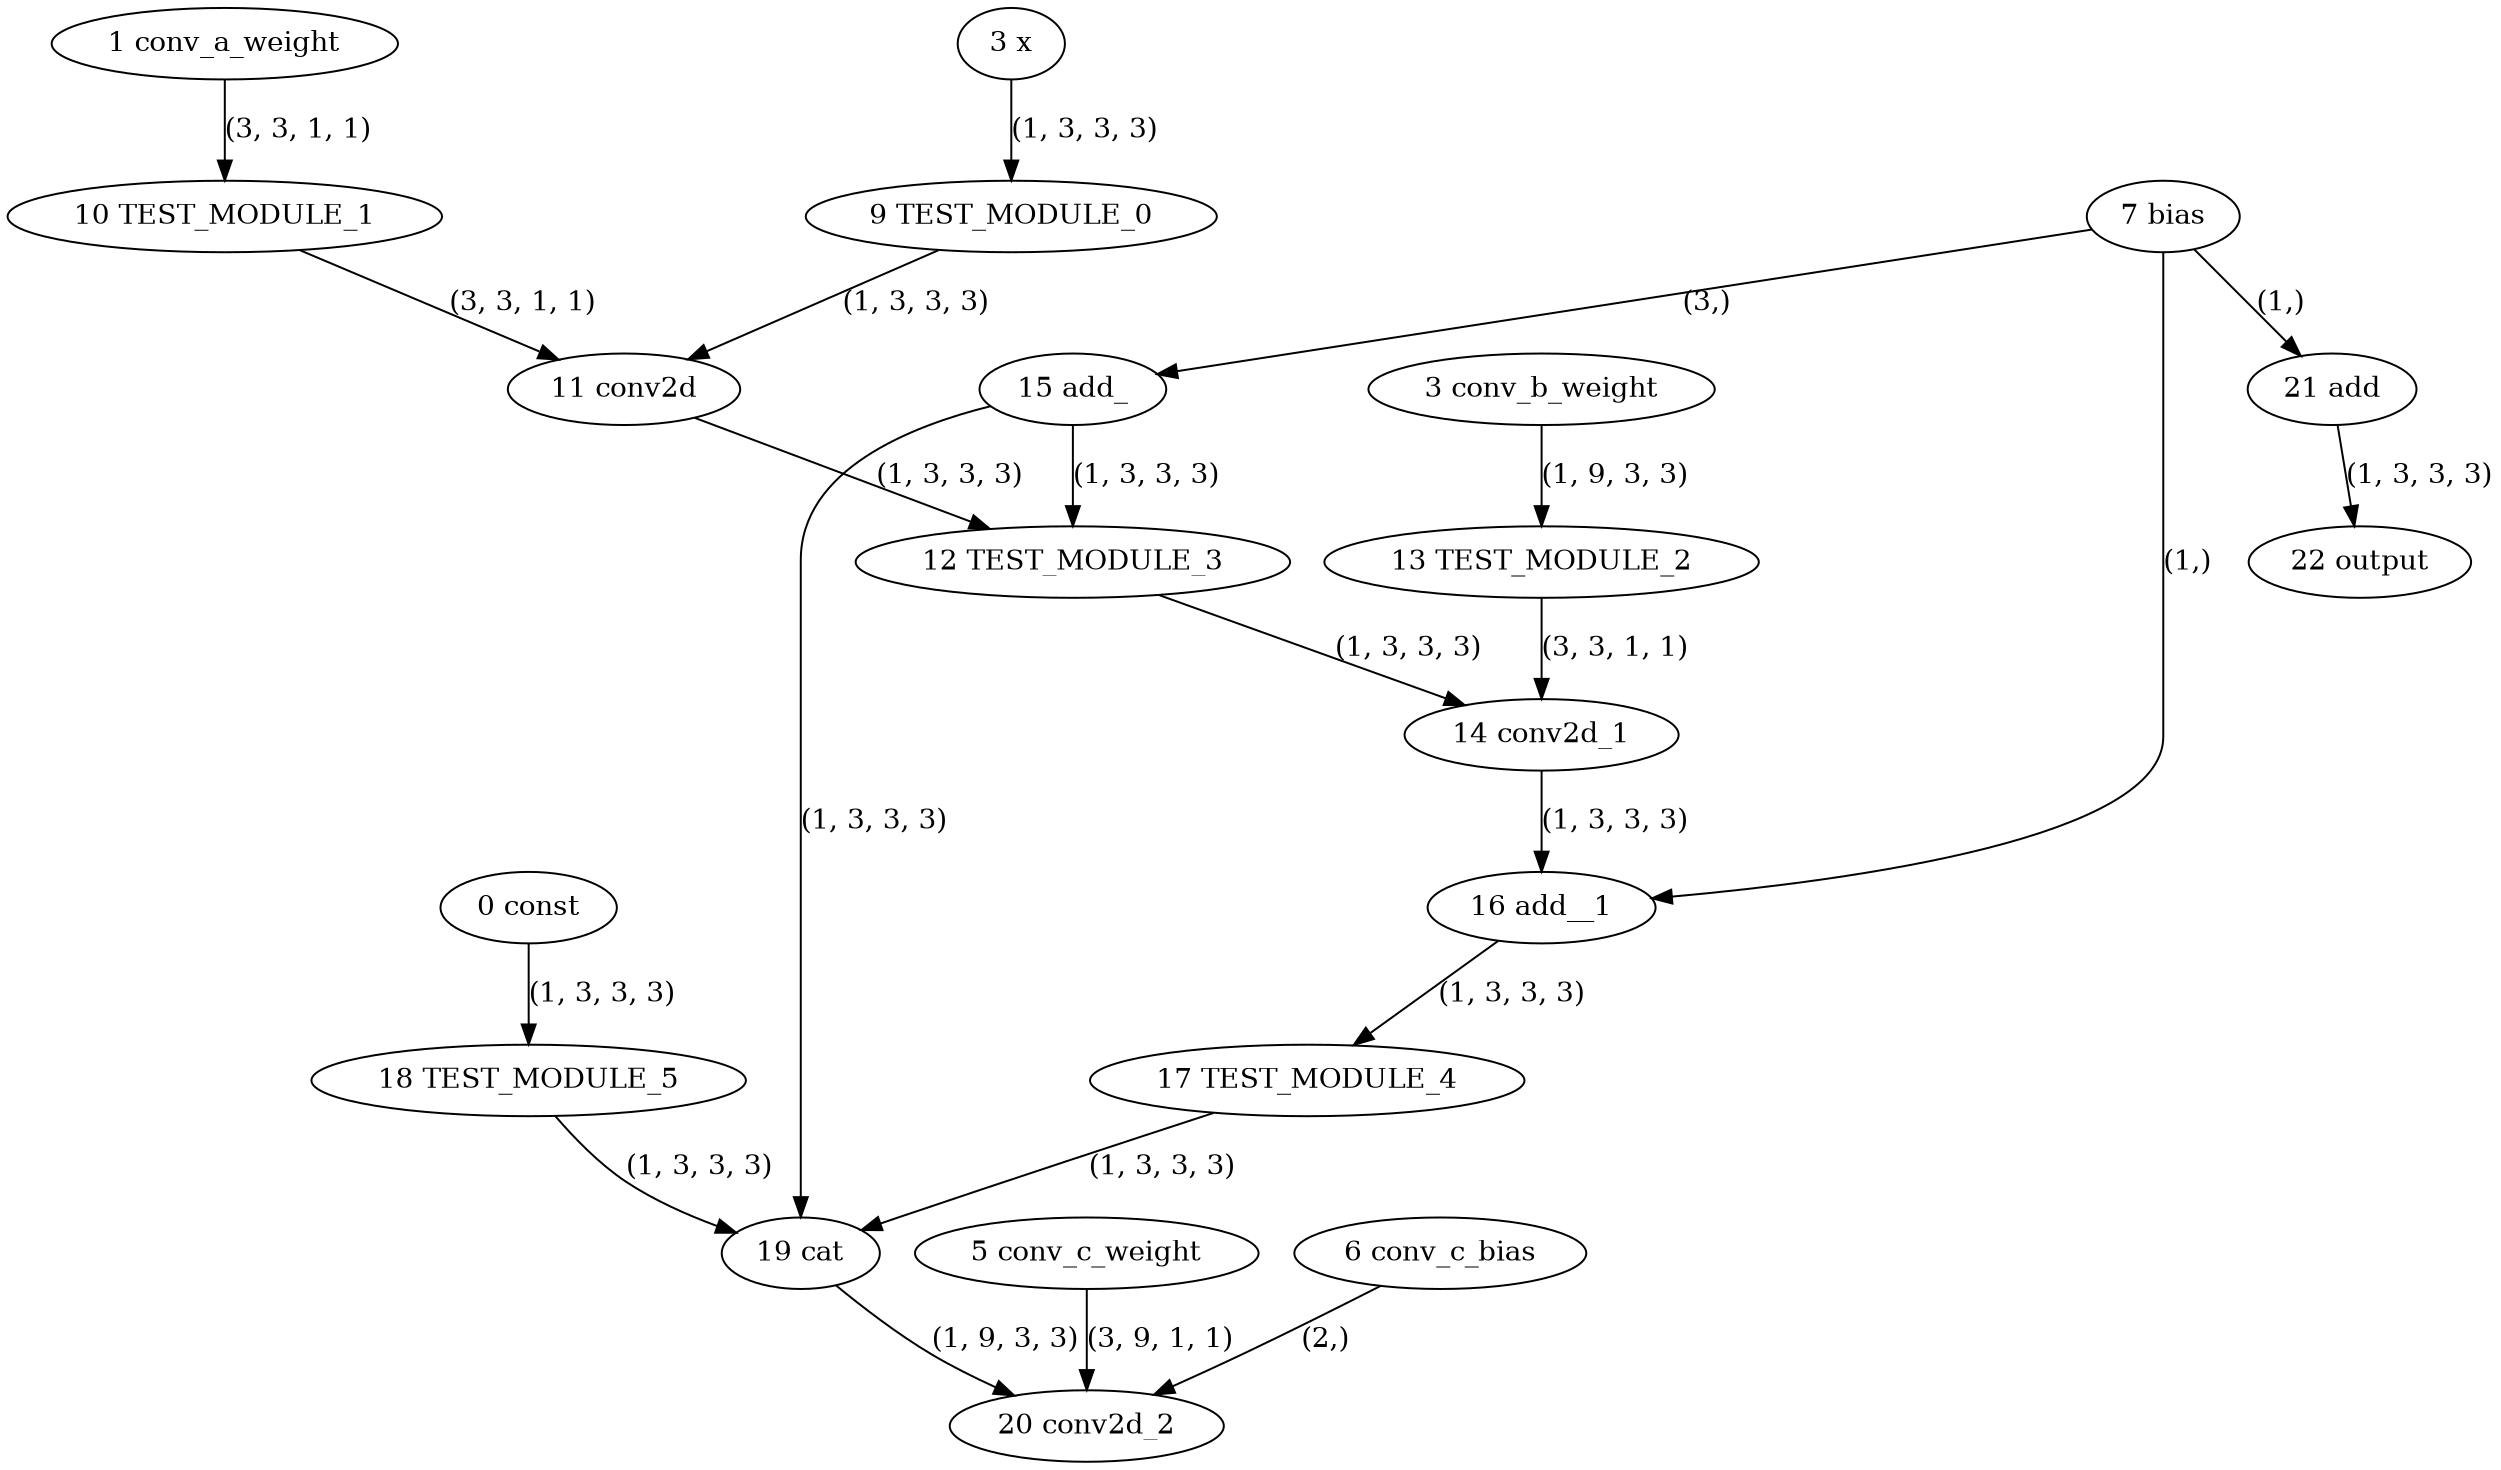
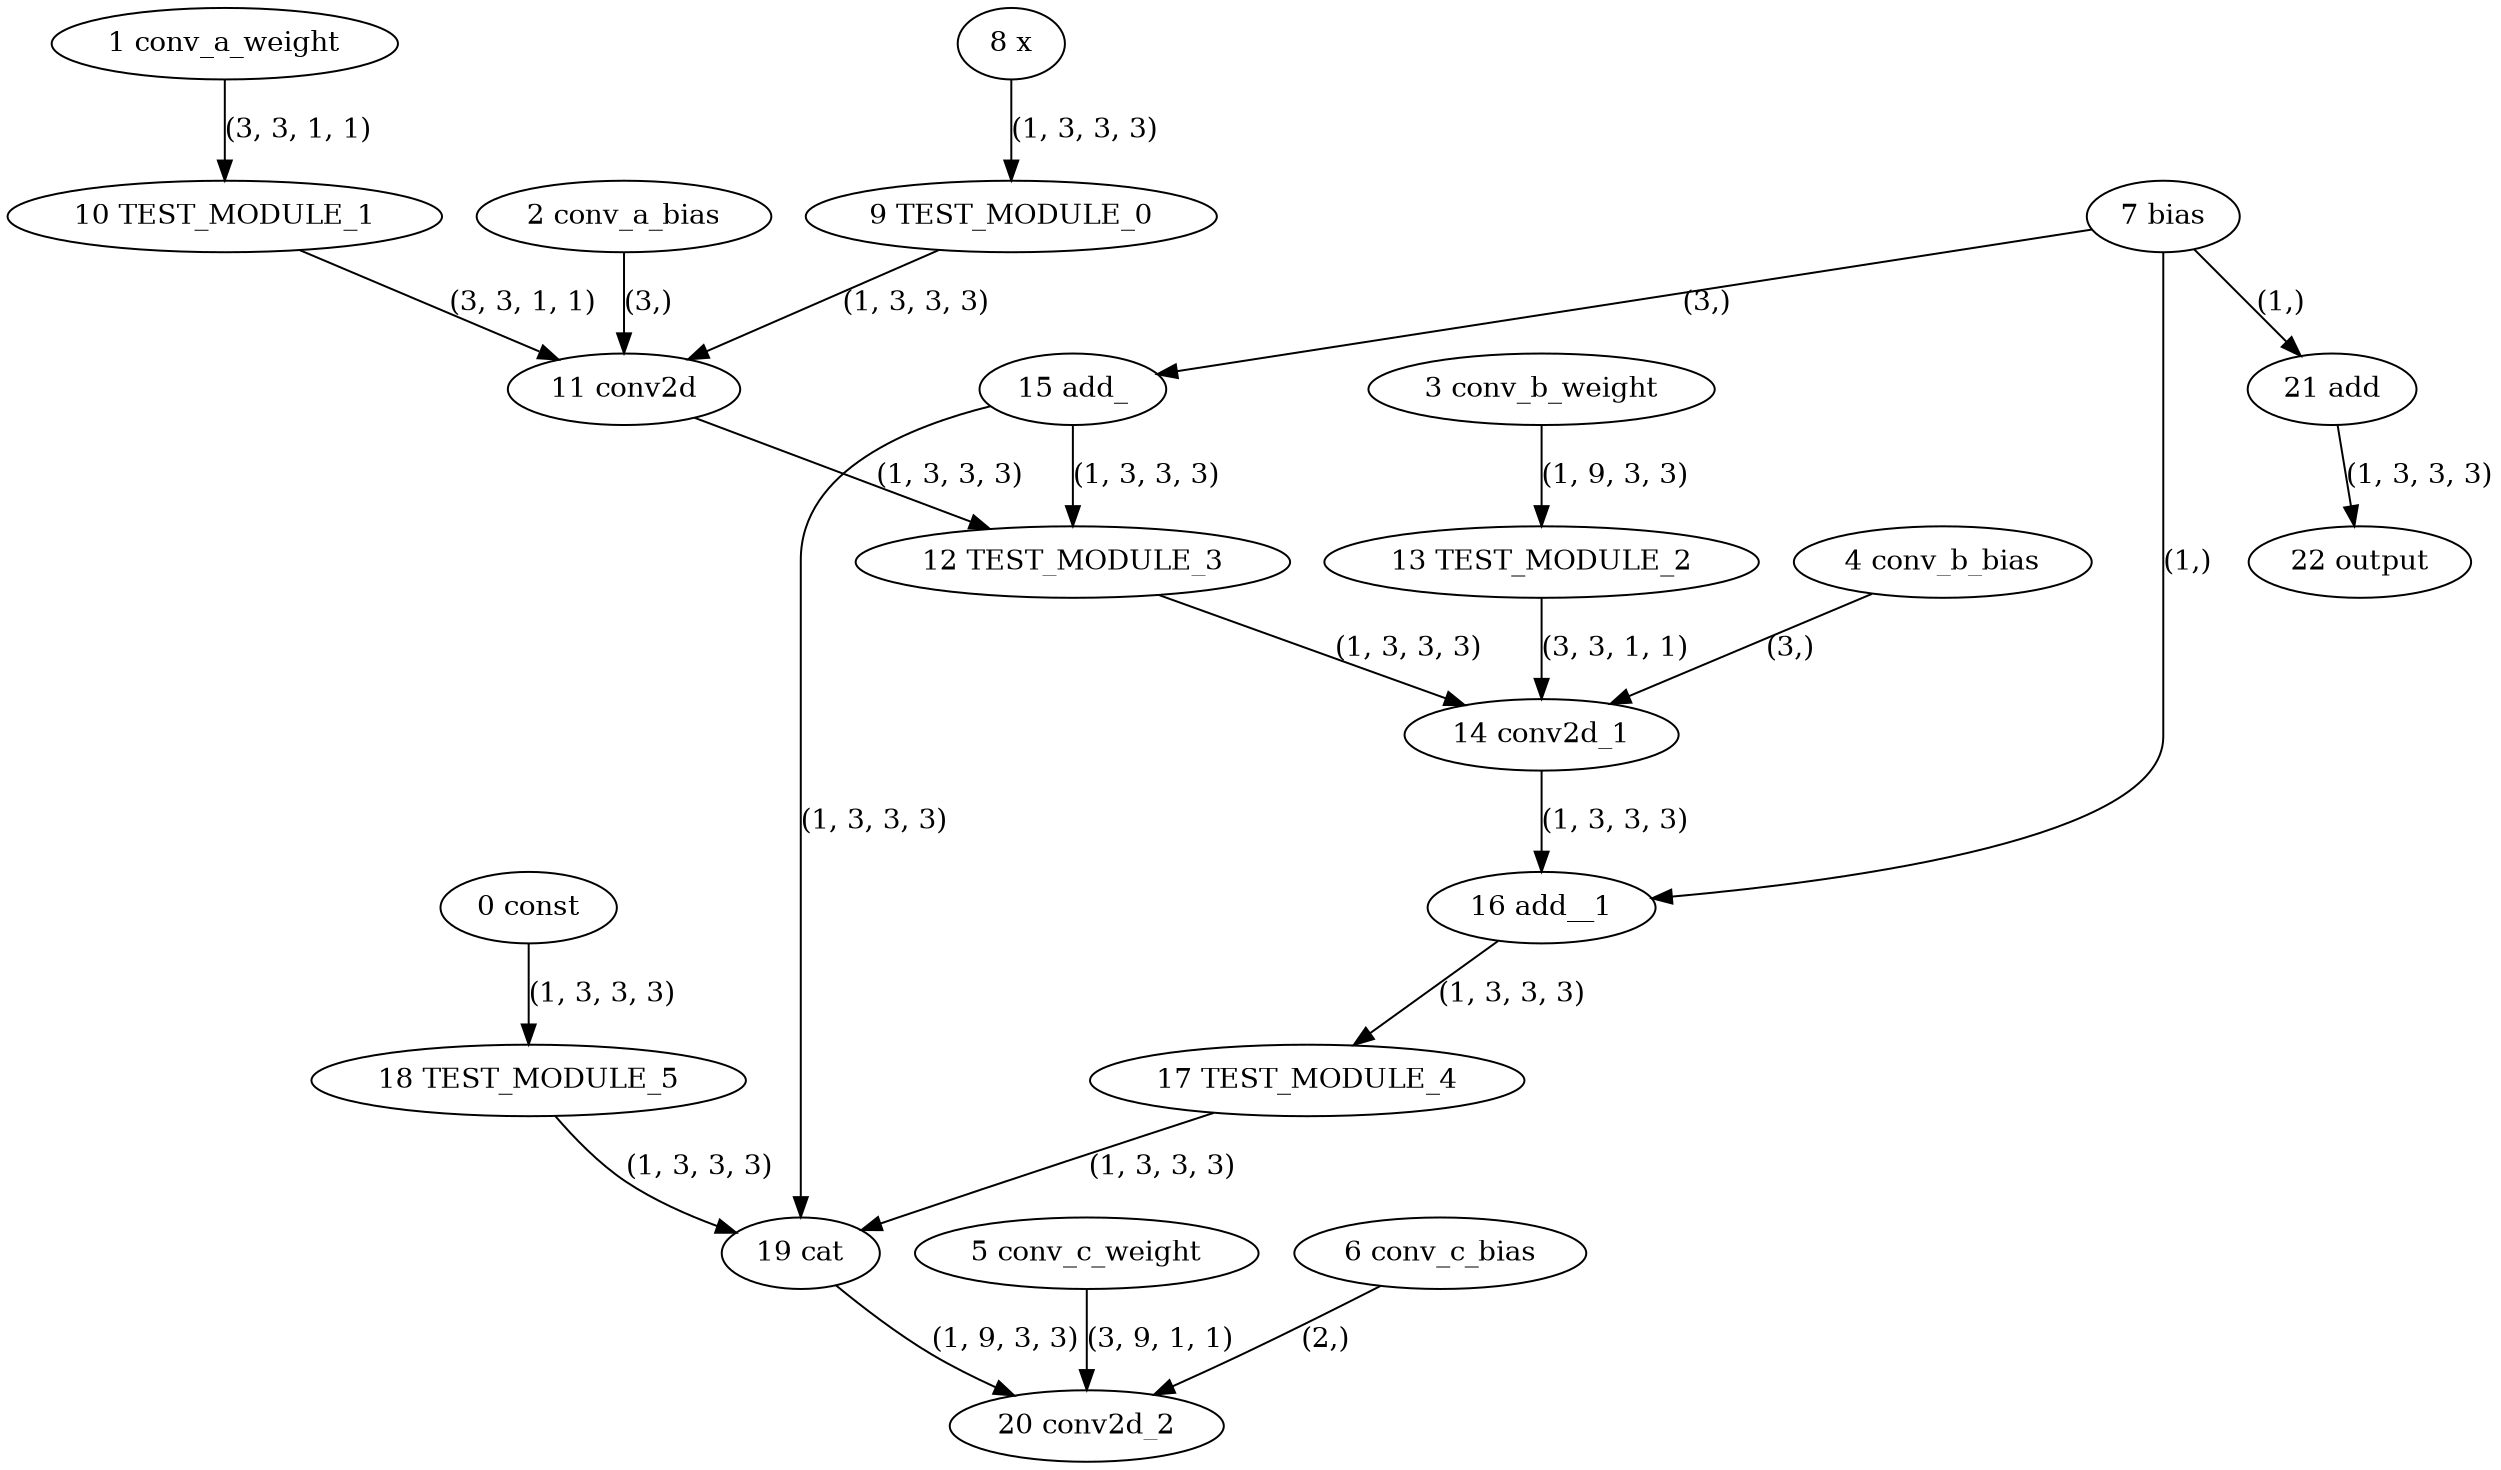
(1011, 44) -> (1011, 44)
none -> (624, 216)
none -> (1943, 562)
